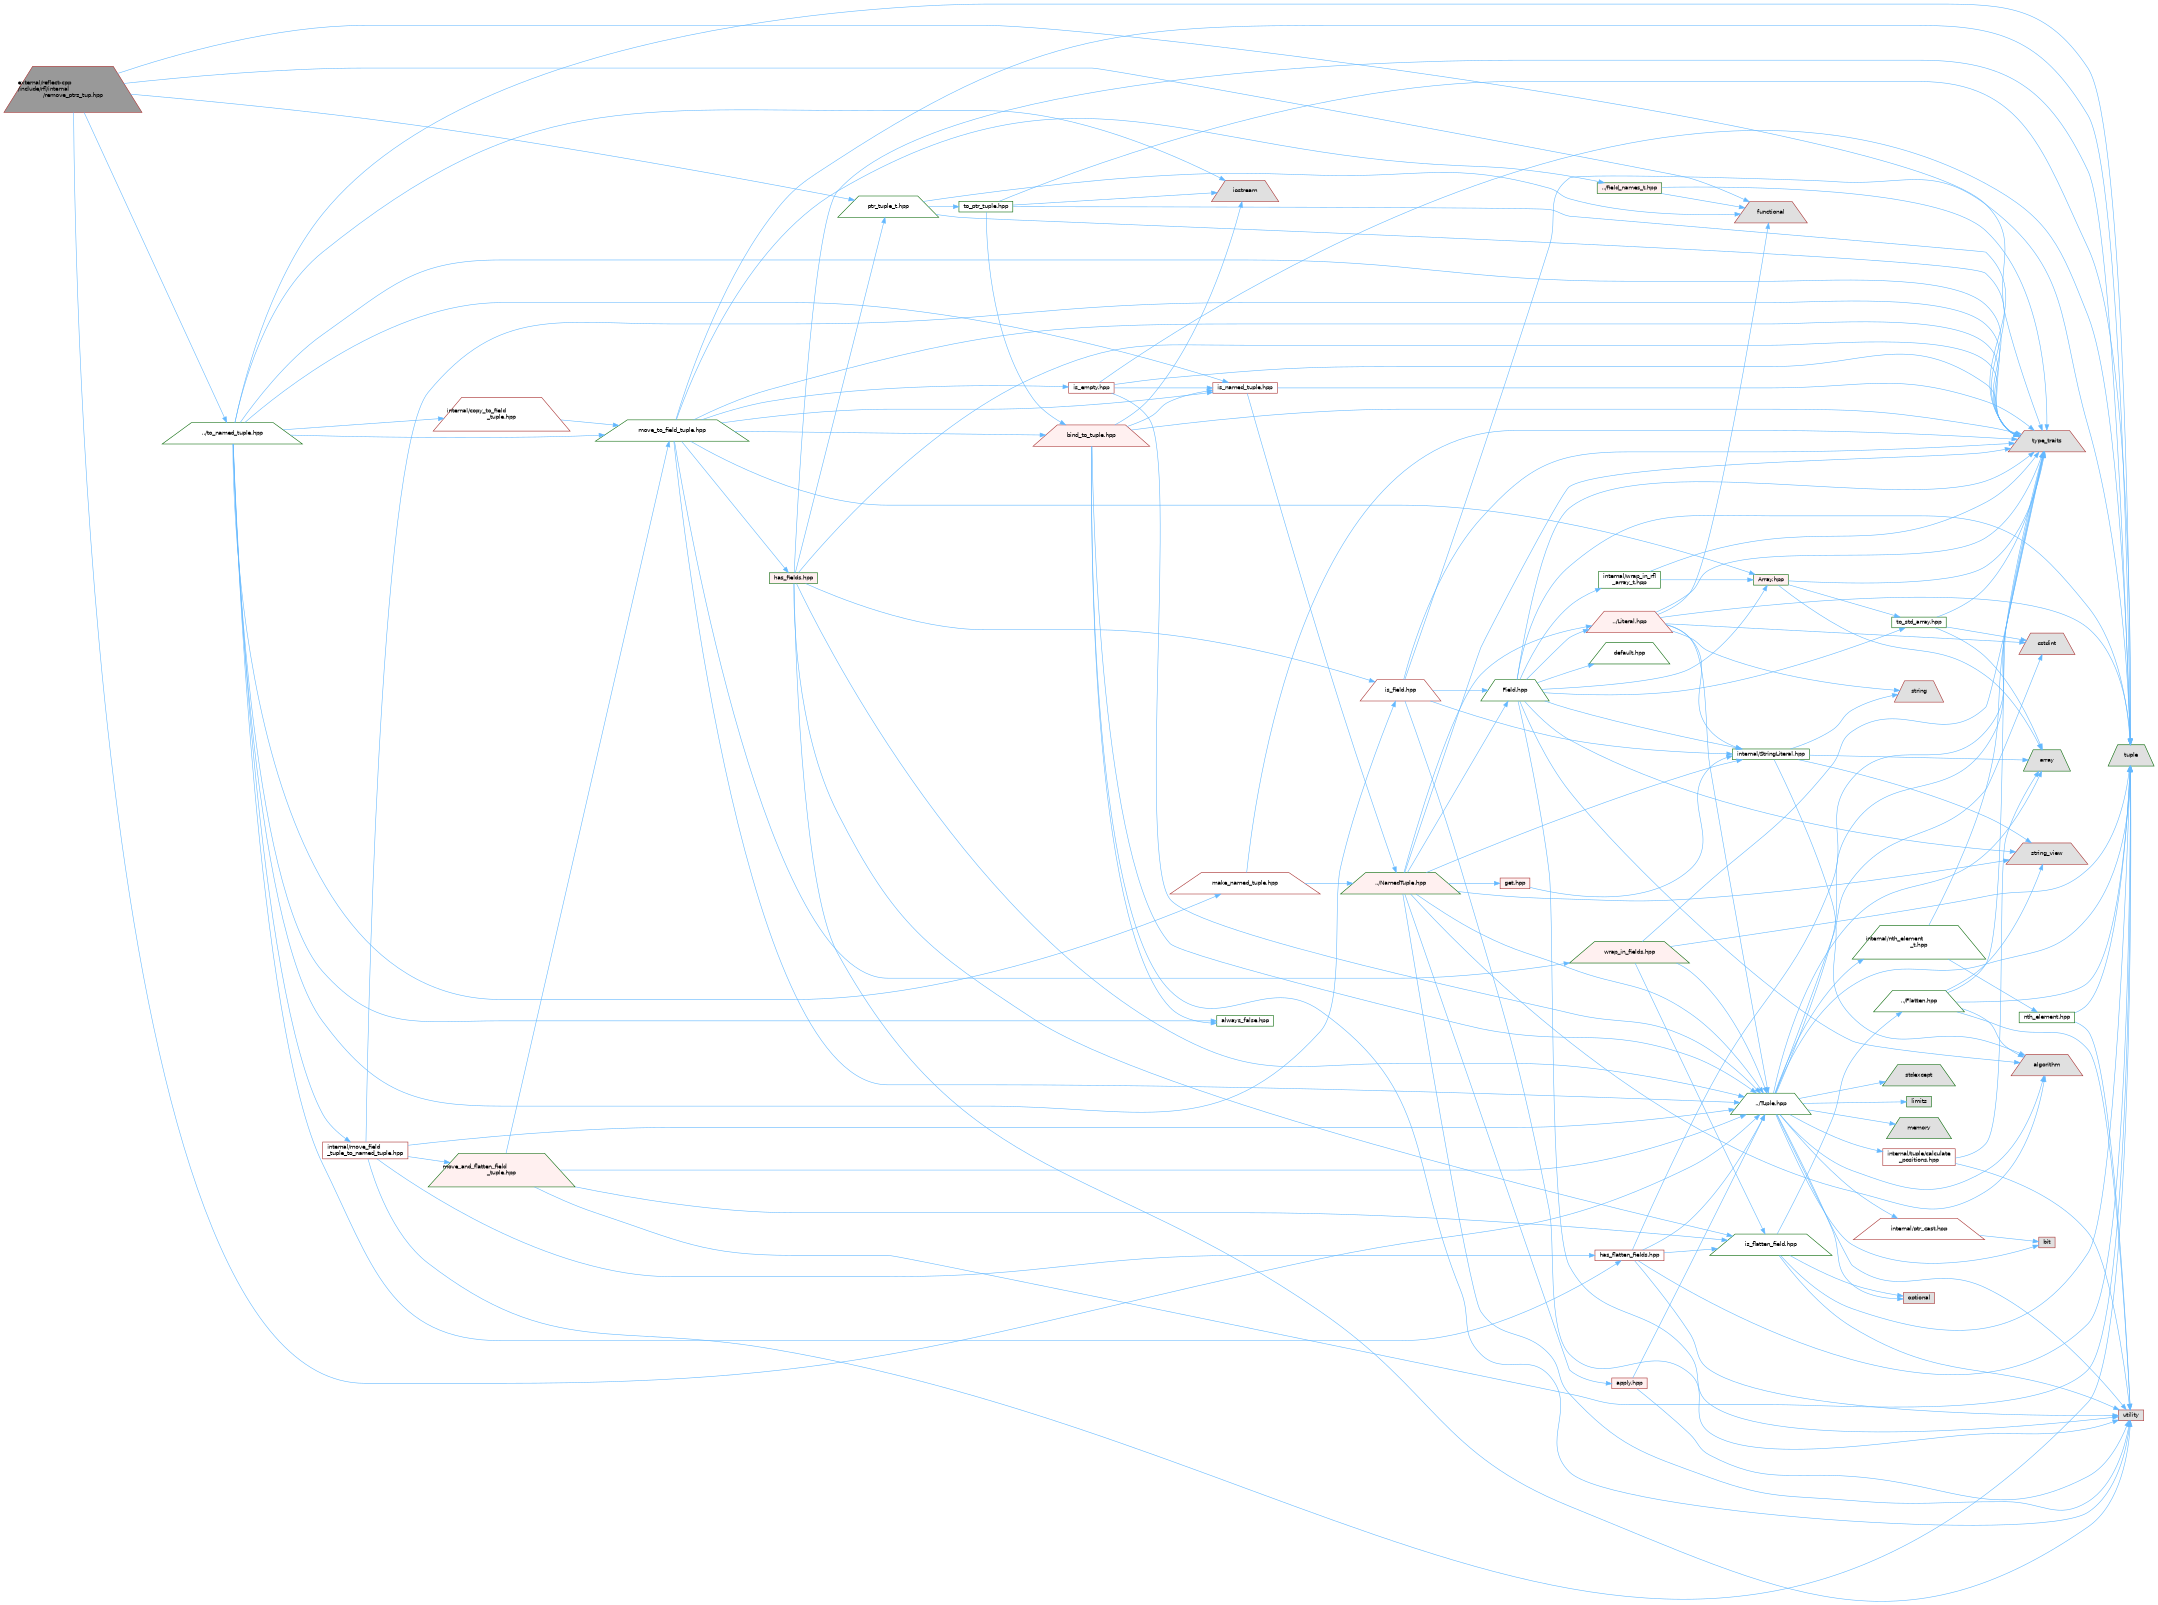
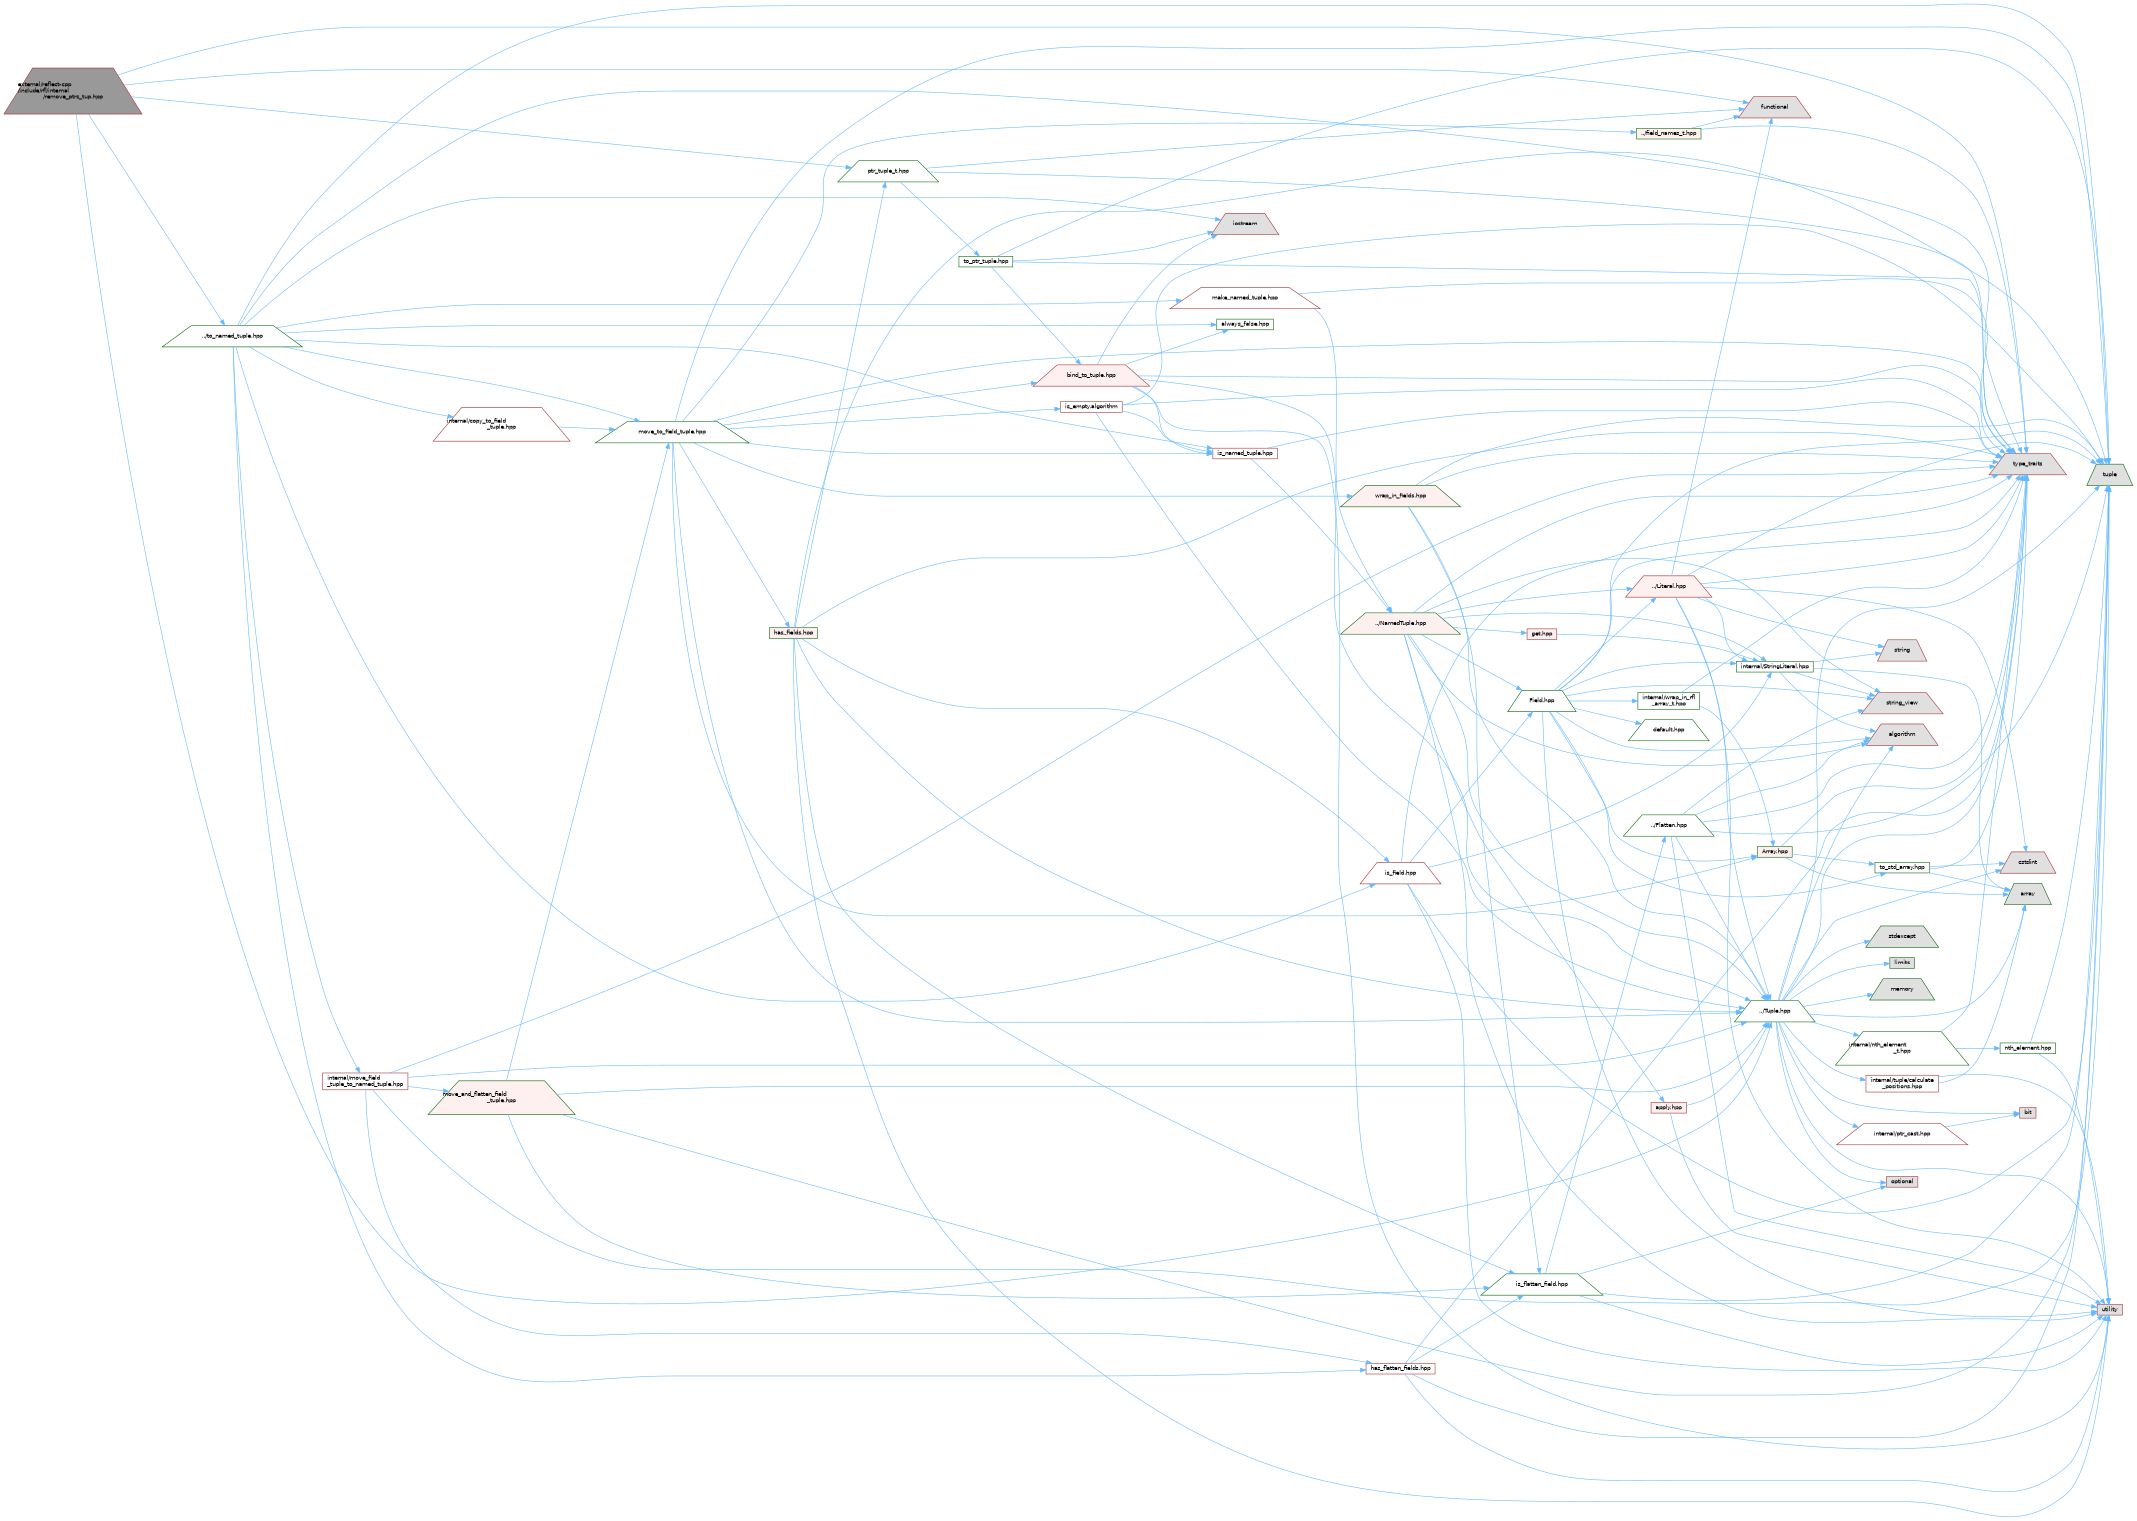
(1091, 388) -> (1091, 407)
none -> (1732, 1031)
(1713, 1195) -> (1720, 916)
